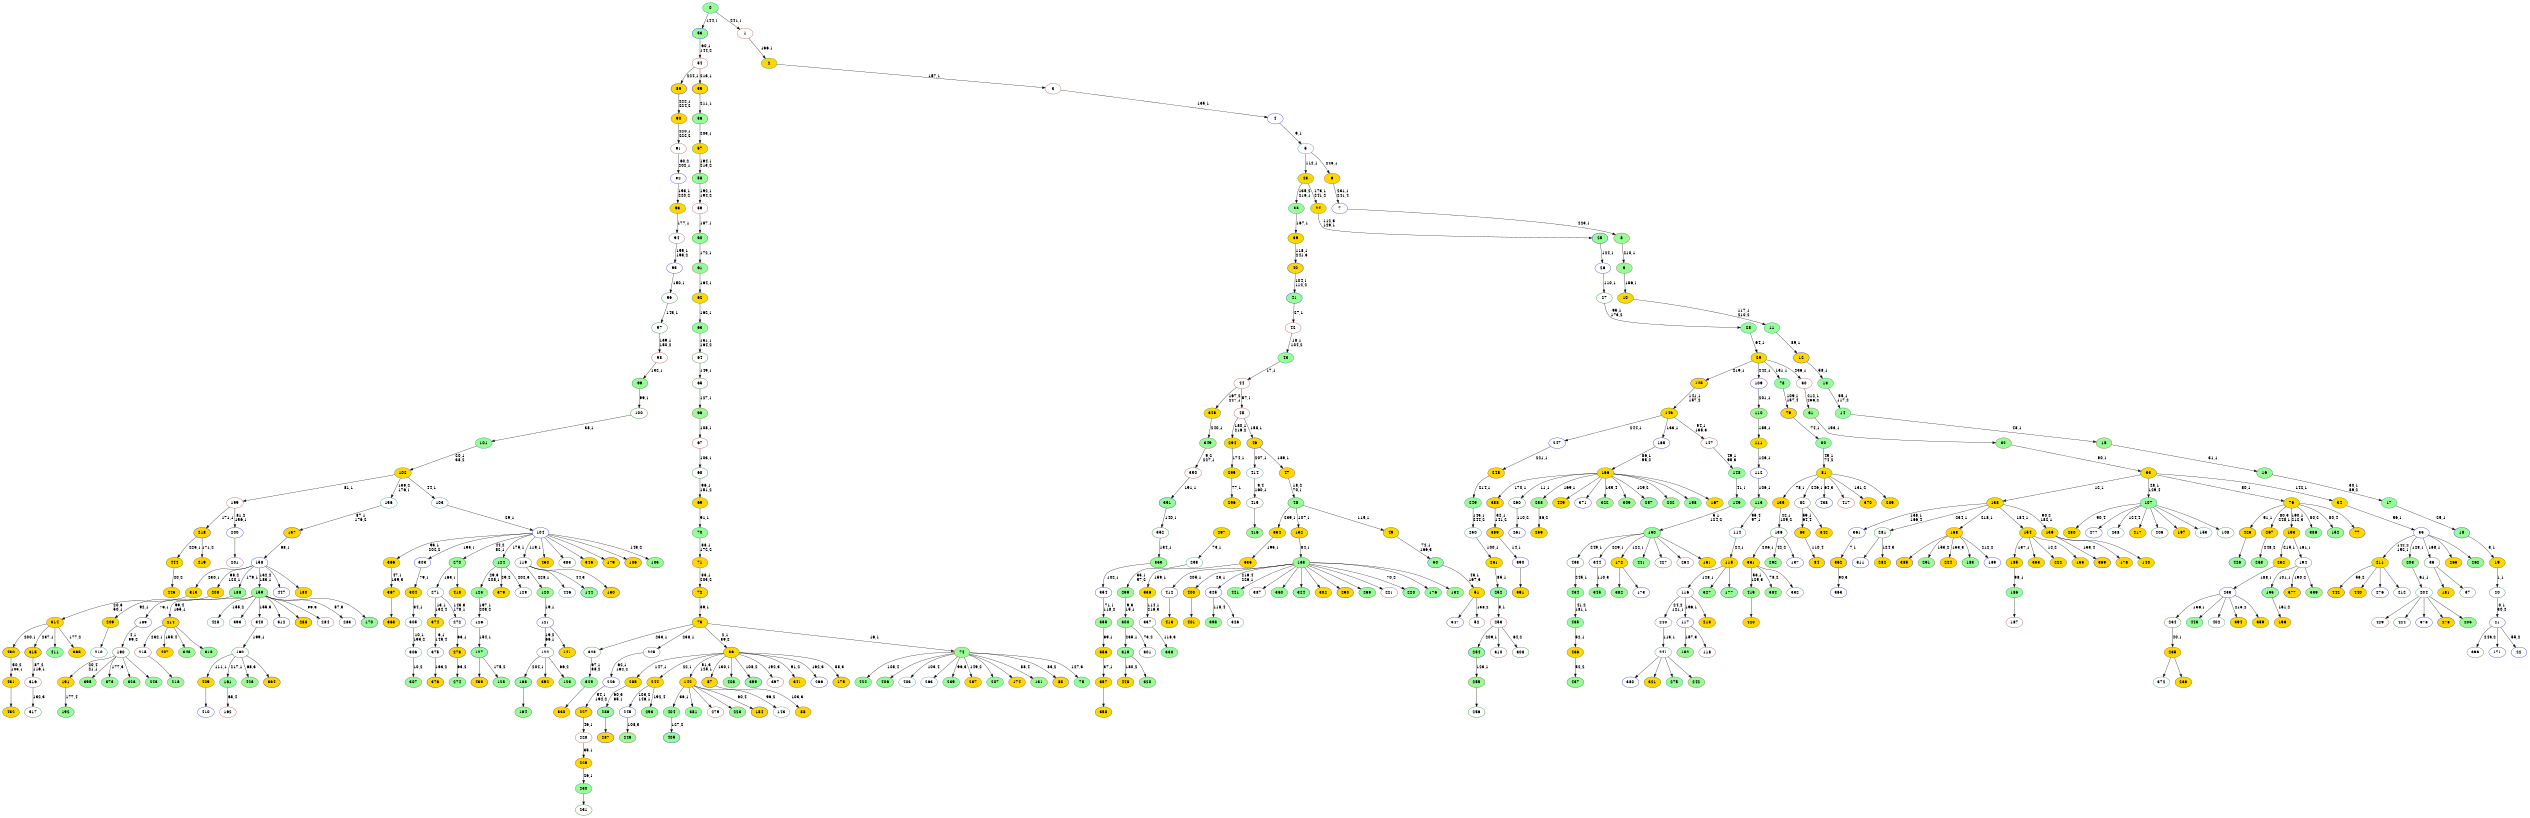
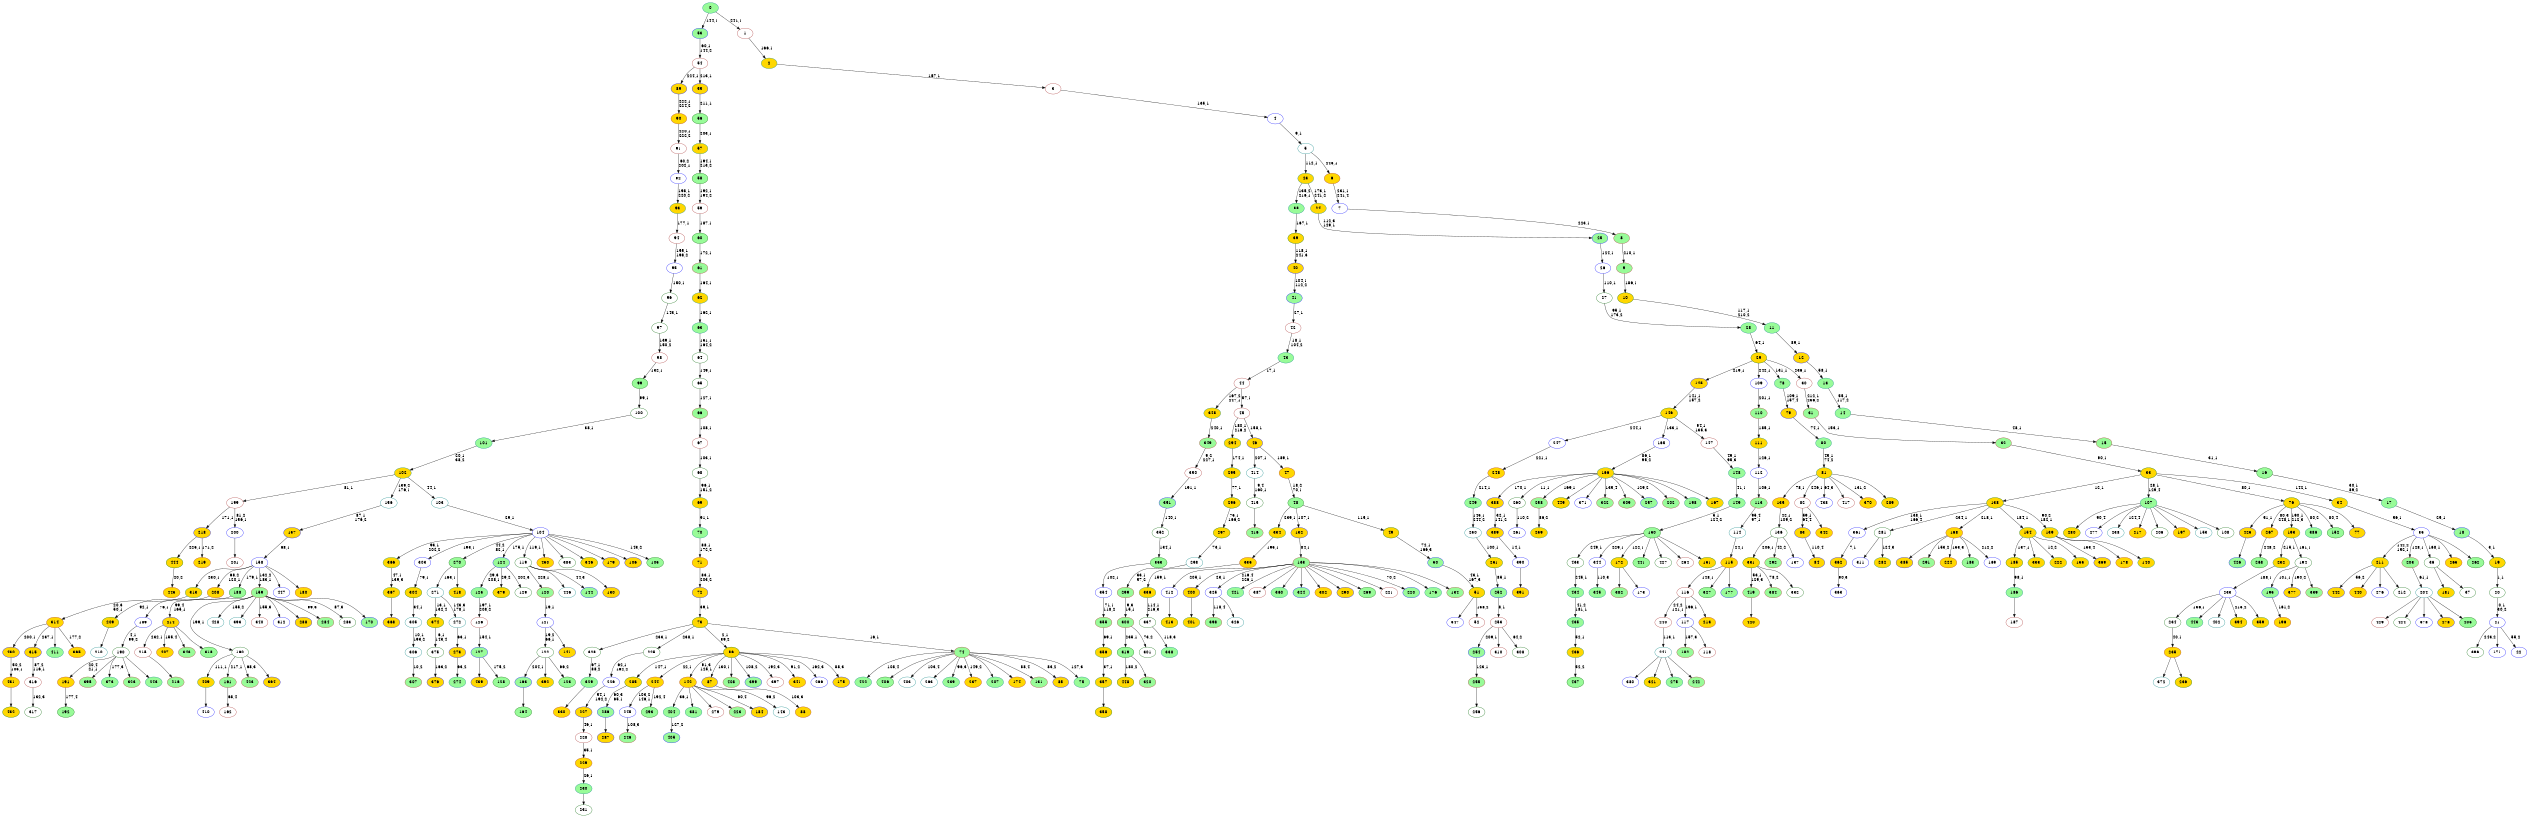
(1802, 503) -> (1802, 503)
none -> (1227, 516)
(589, 563) -> (589, 563)
(325, 622) -> (325, 622)
(457, 622) -> (457, 622)
(251, 636) -> (196, 613)
(228, 682) -> (228, 682)
